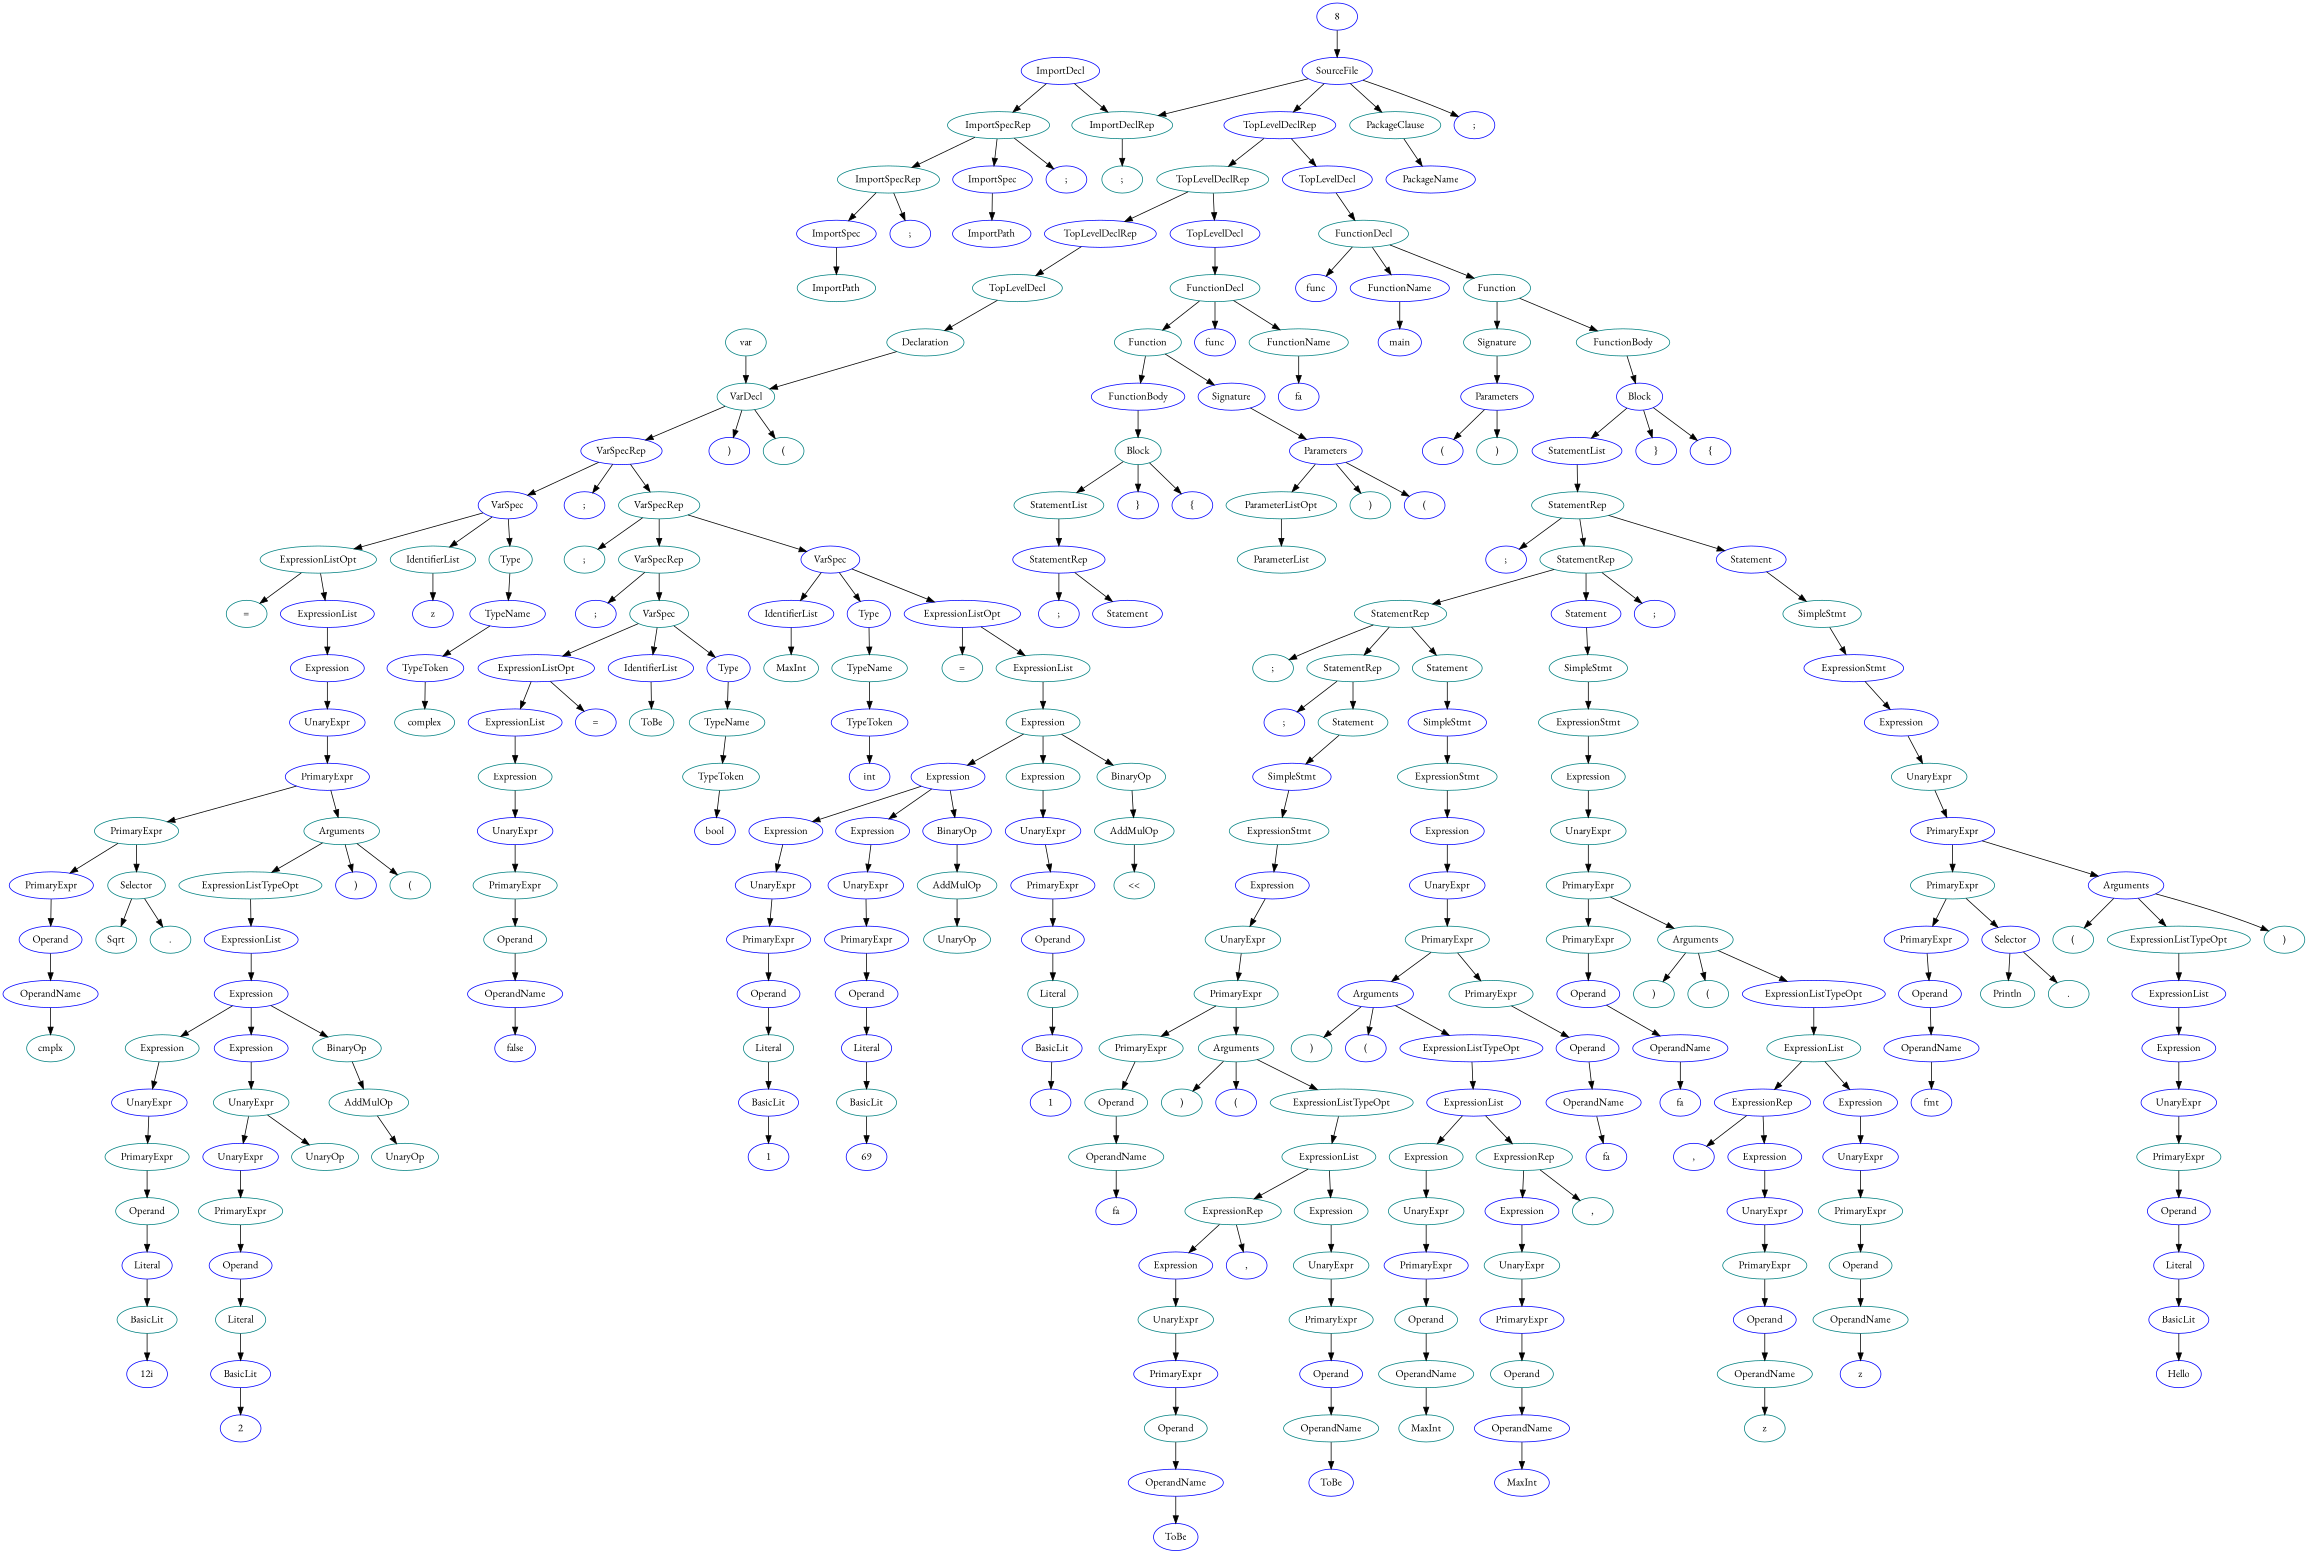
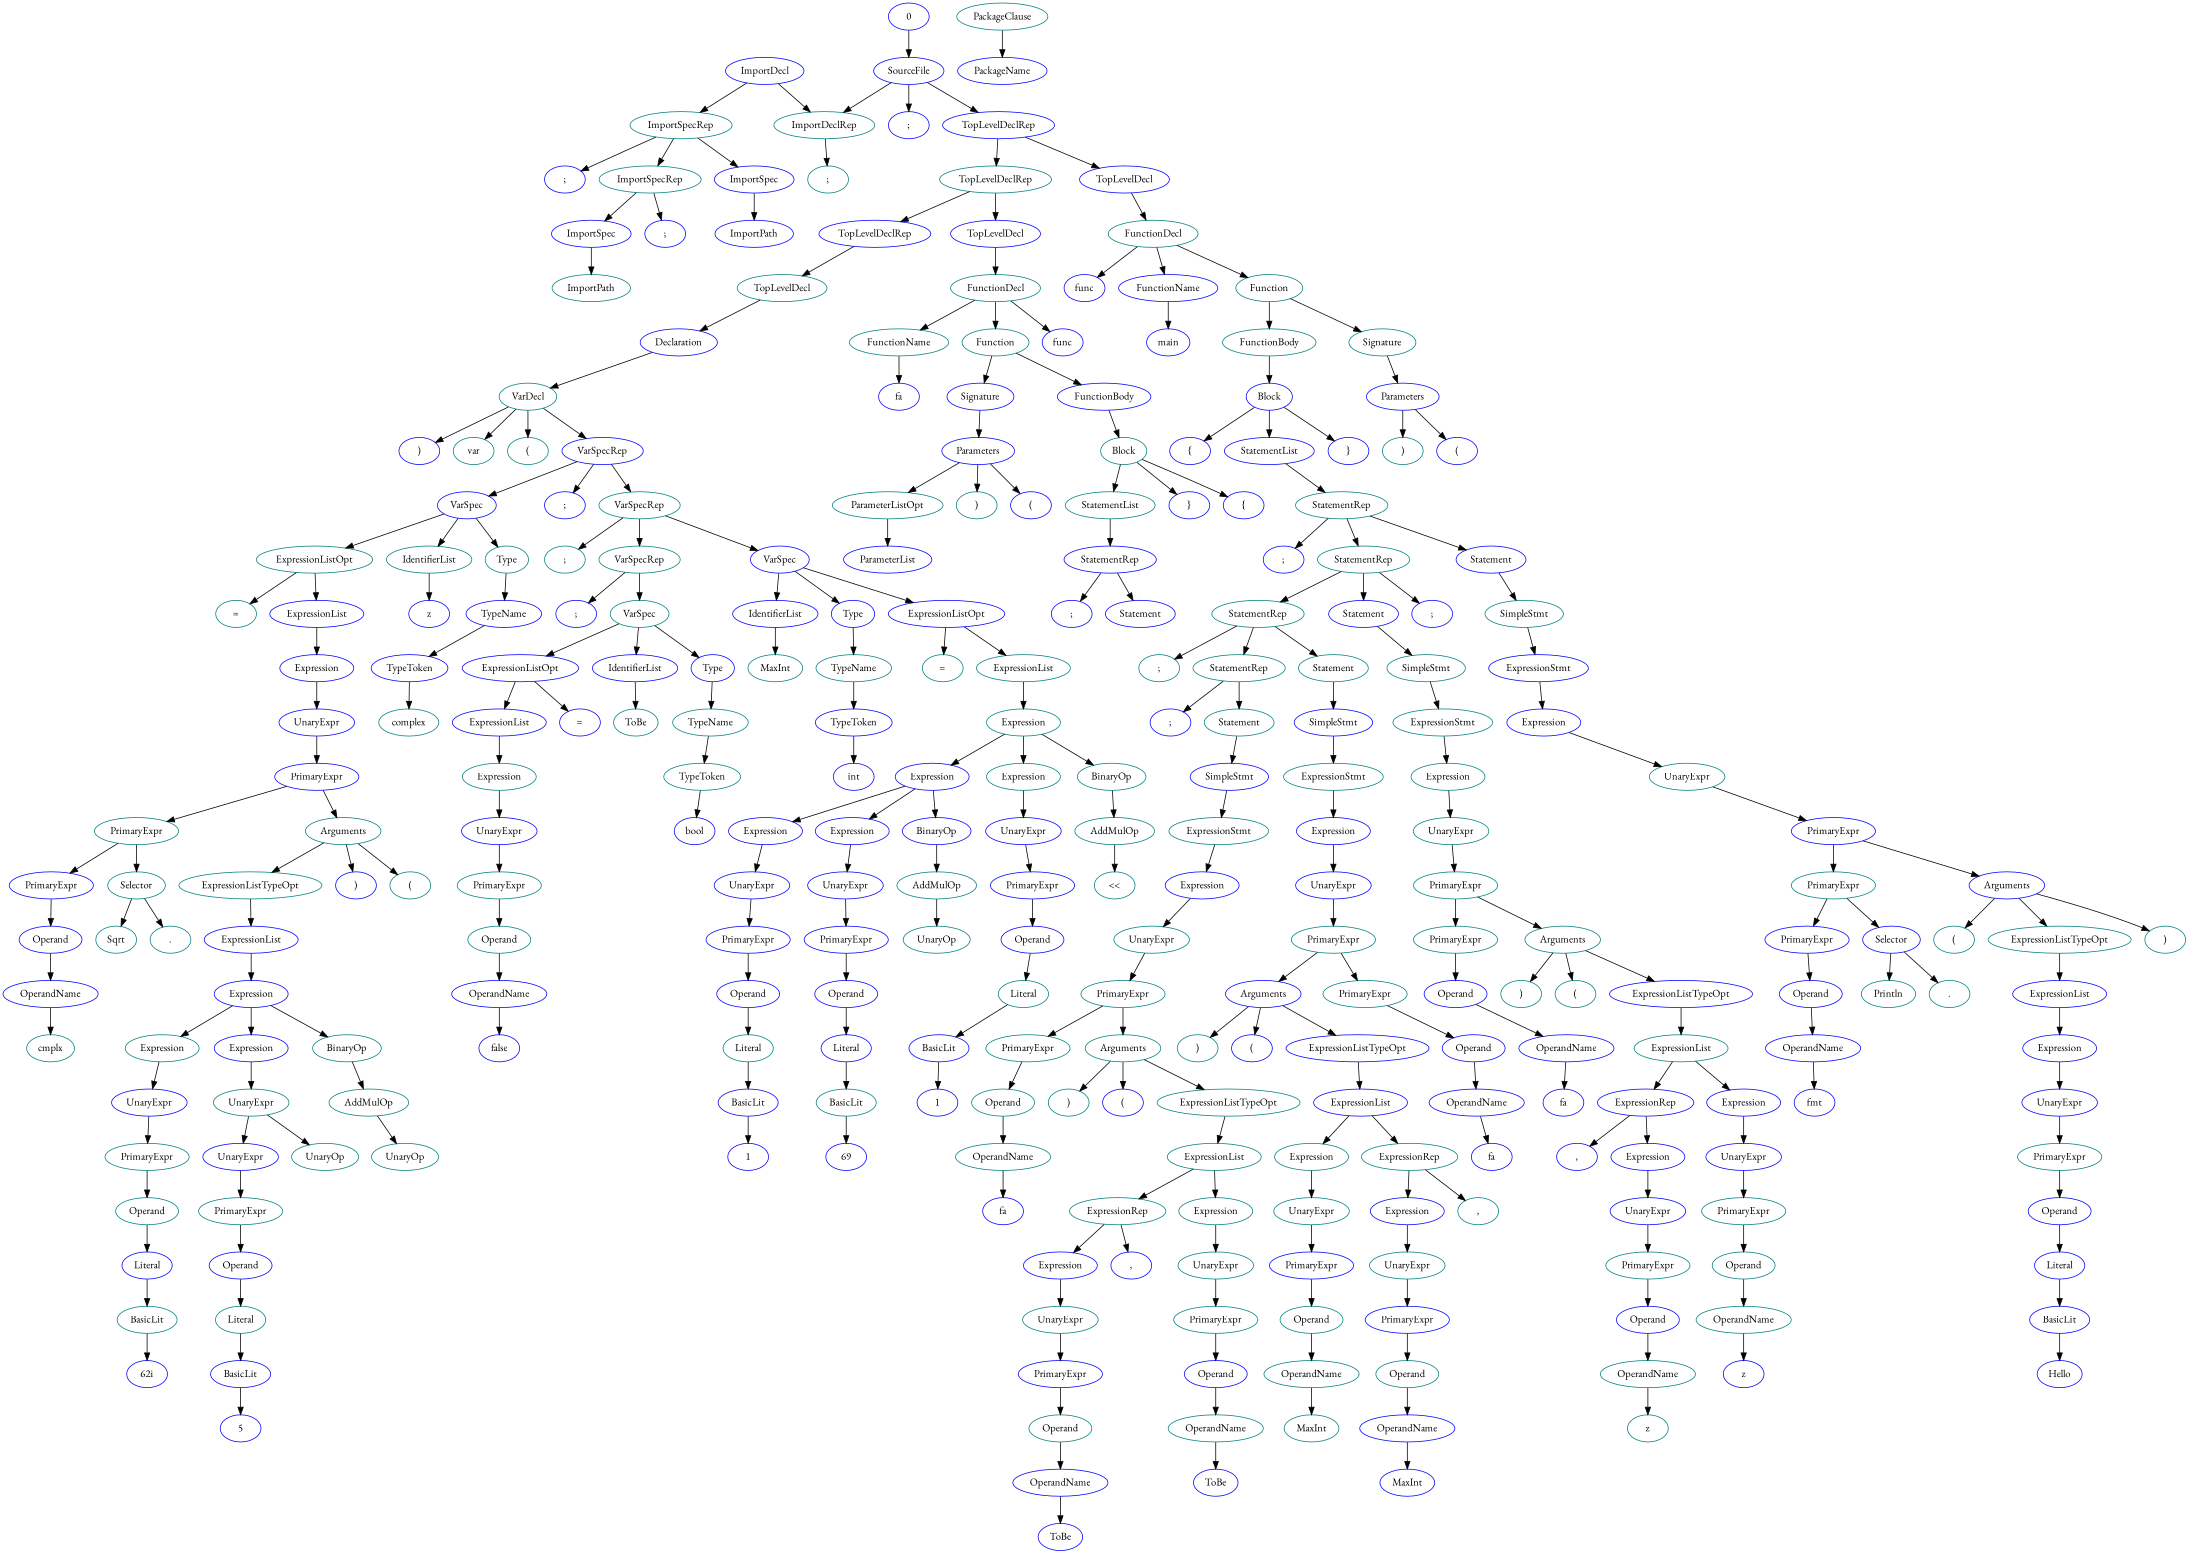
(1337, 17) -> (909, 17)
(1363, 95) -> none
(925, 342) -> (679, 342)
(746, 366) -> (503, 422)
(1281, 560) -> (888, 560)
(147, 1374) -> (147, 1374)
(241, 1428) -> (241, 1428)
